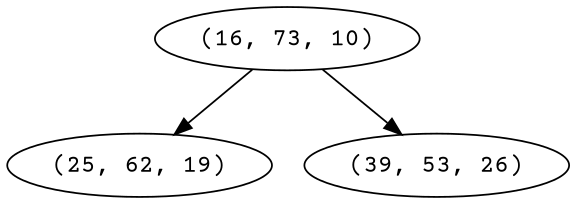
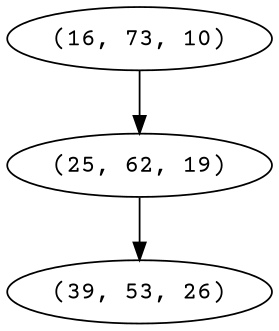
(355, 96) -> (140, 220)
